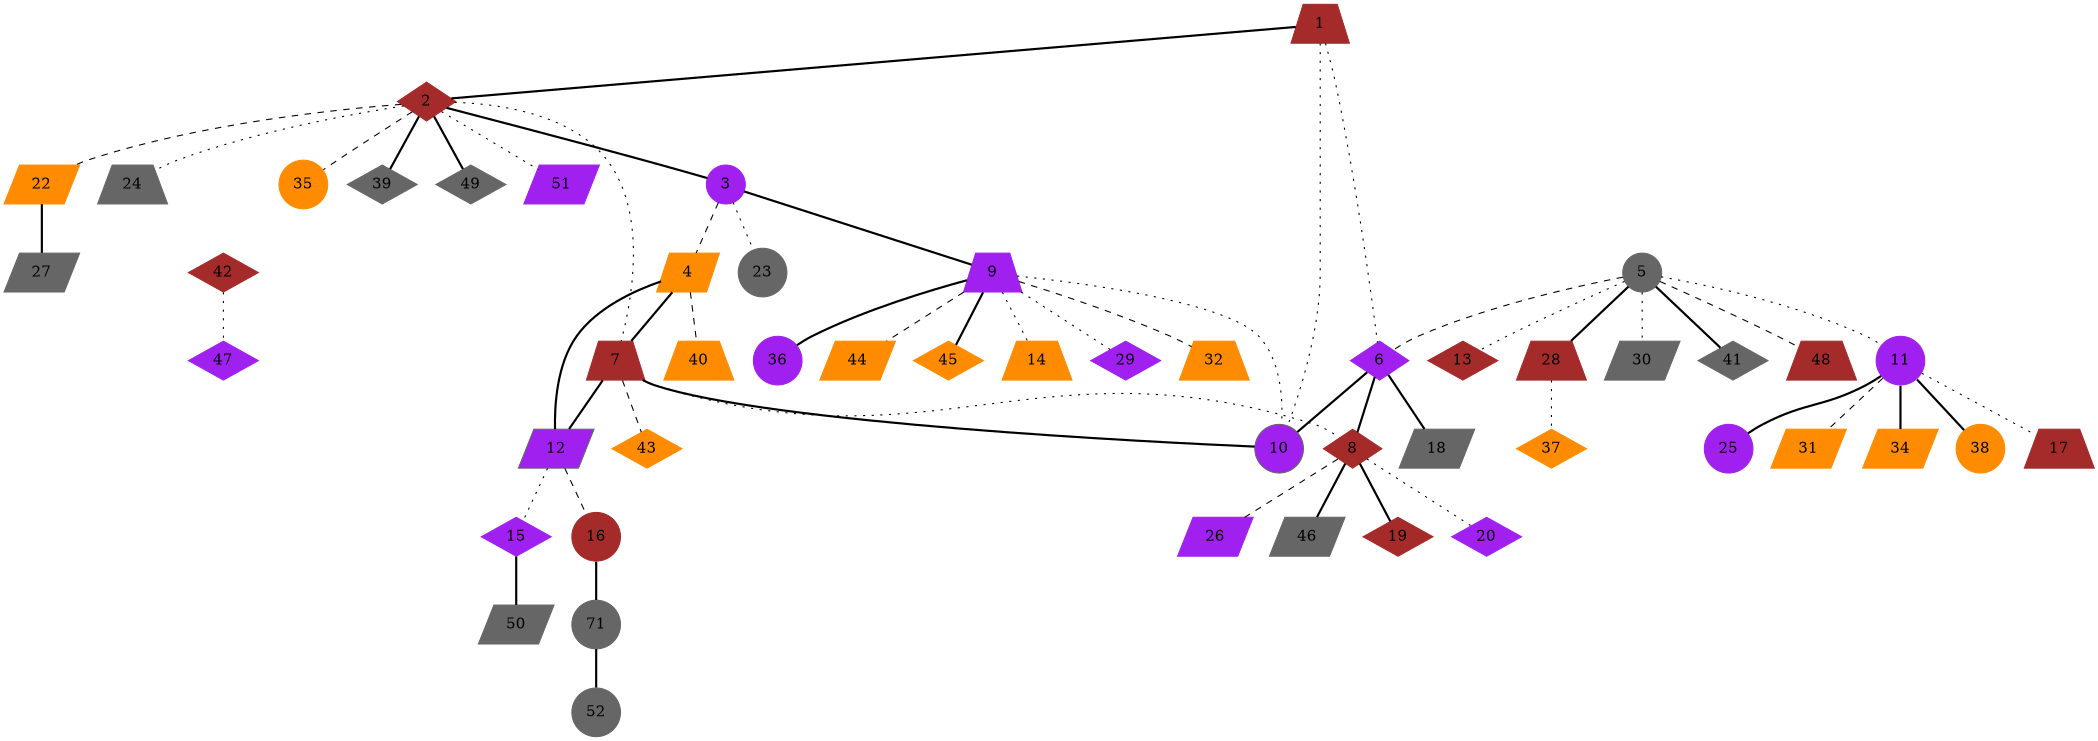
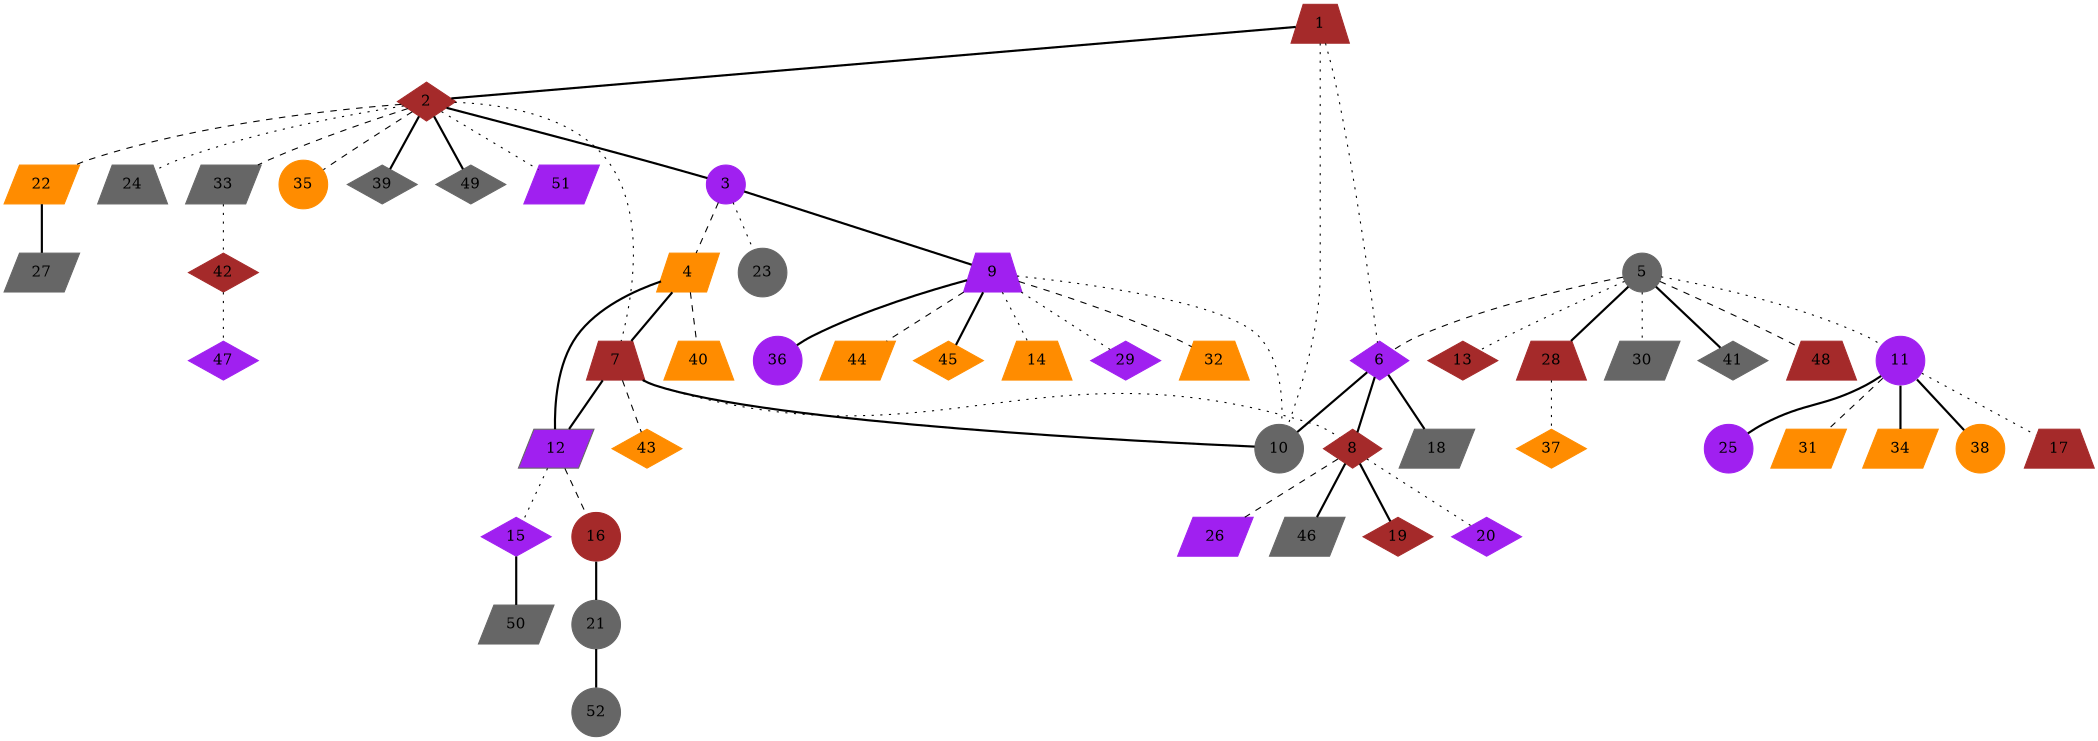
none -> (223, 185)
(1279, 449) -> (1279, 449)
(596, 625) -> (596, 625)
